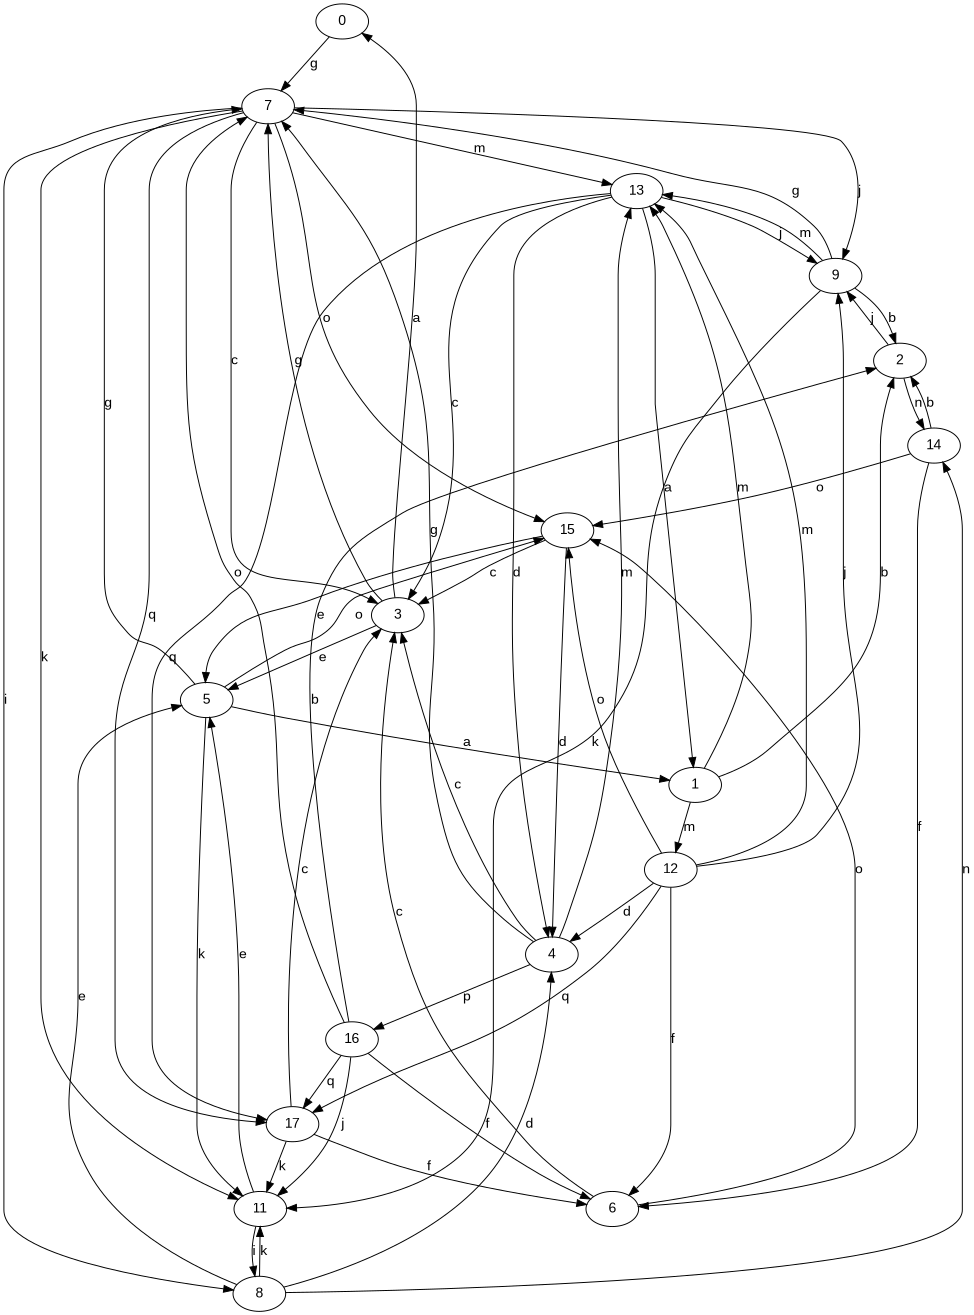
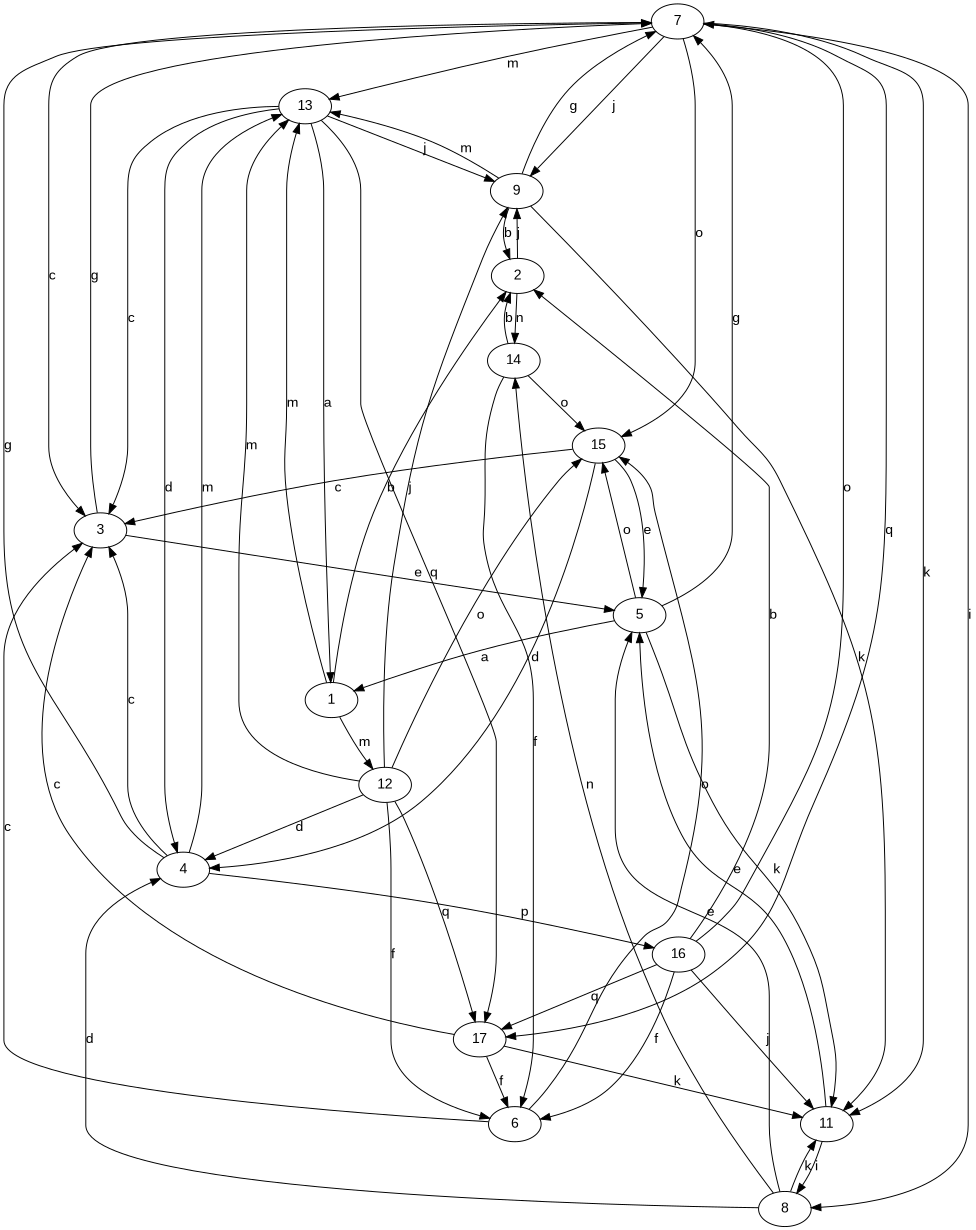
(342, 21) -> none
